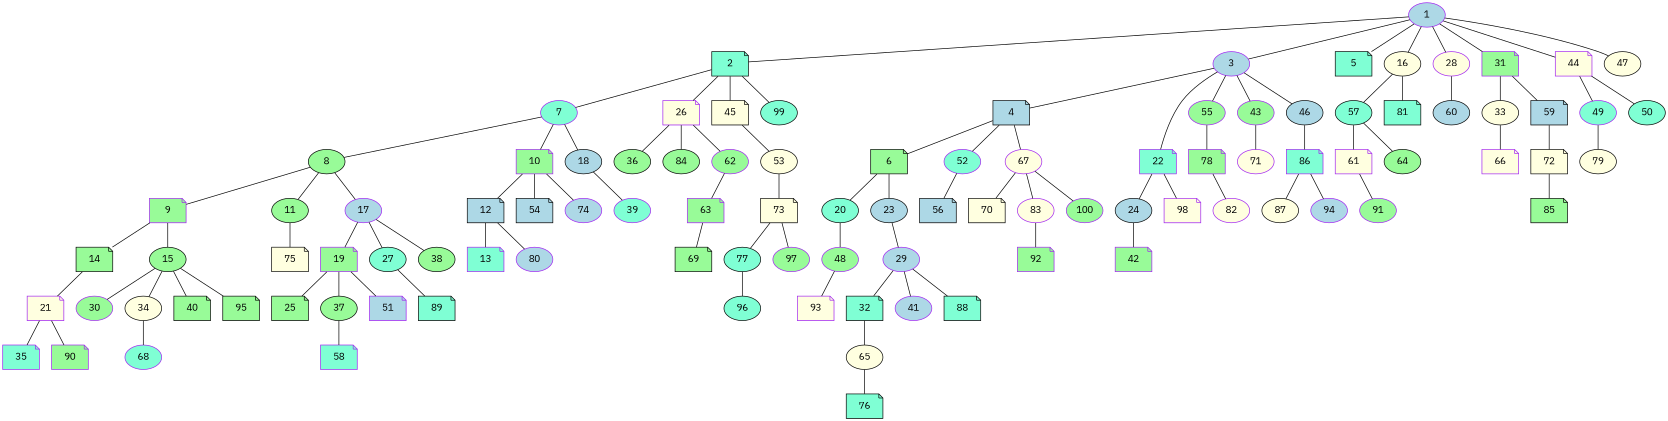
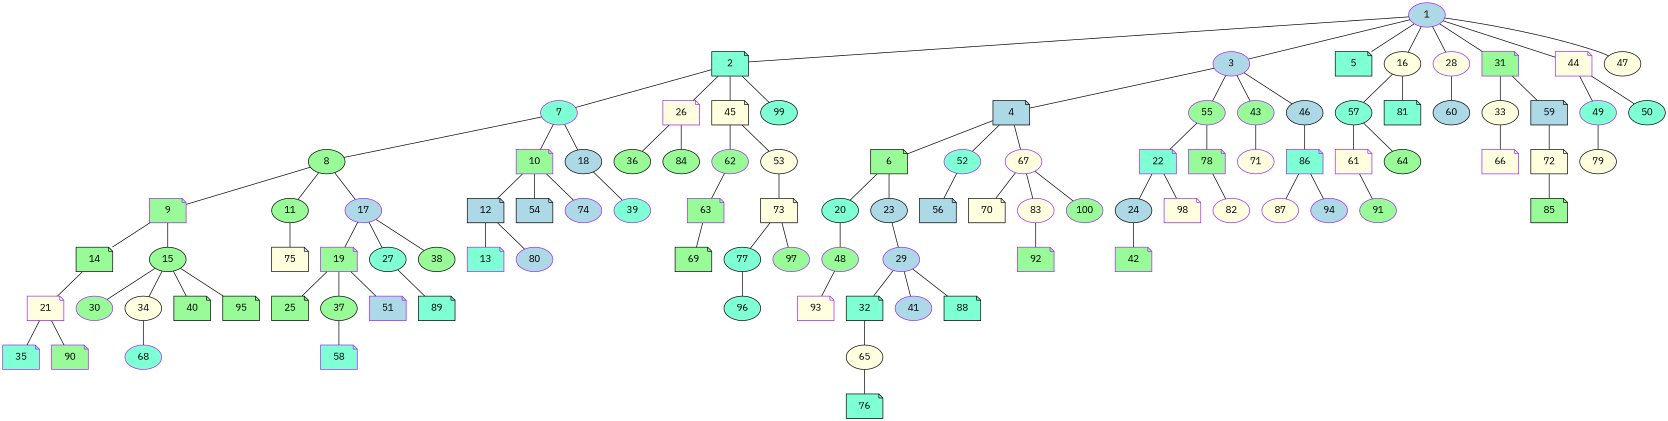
(1180, 104) -> (1183, 136)
(707, 138) -> (730, 137)
(1280, 211) -> (1280, 211)
